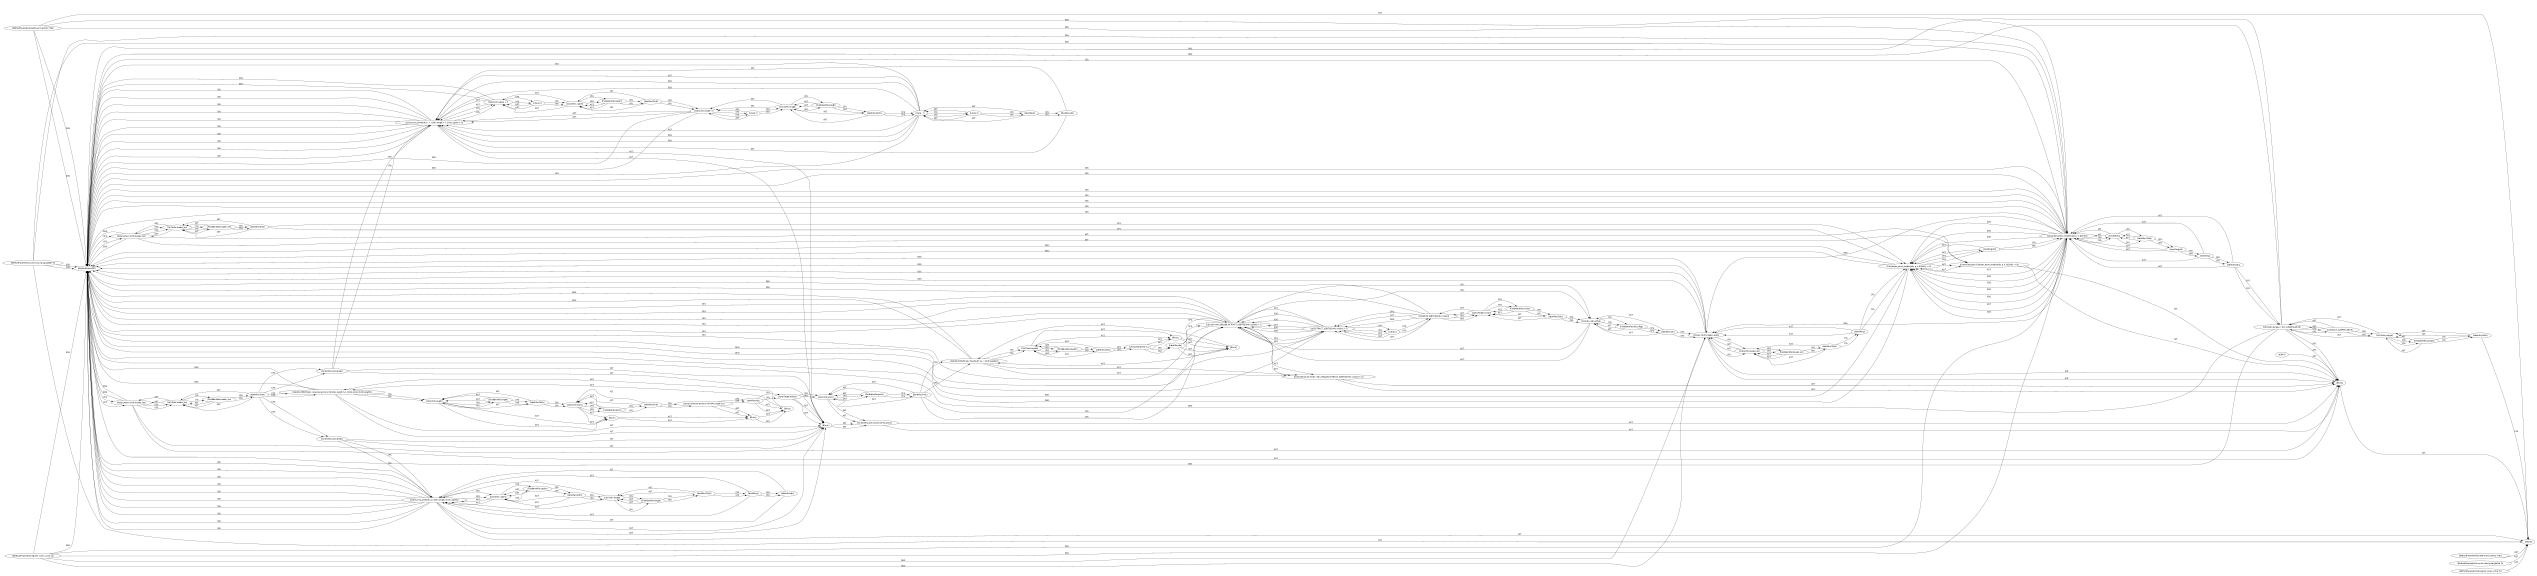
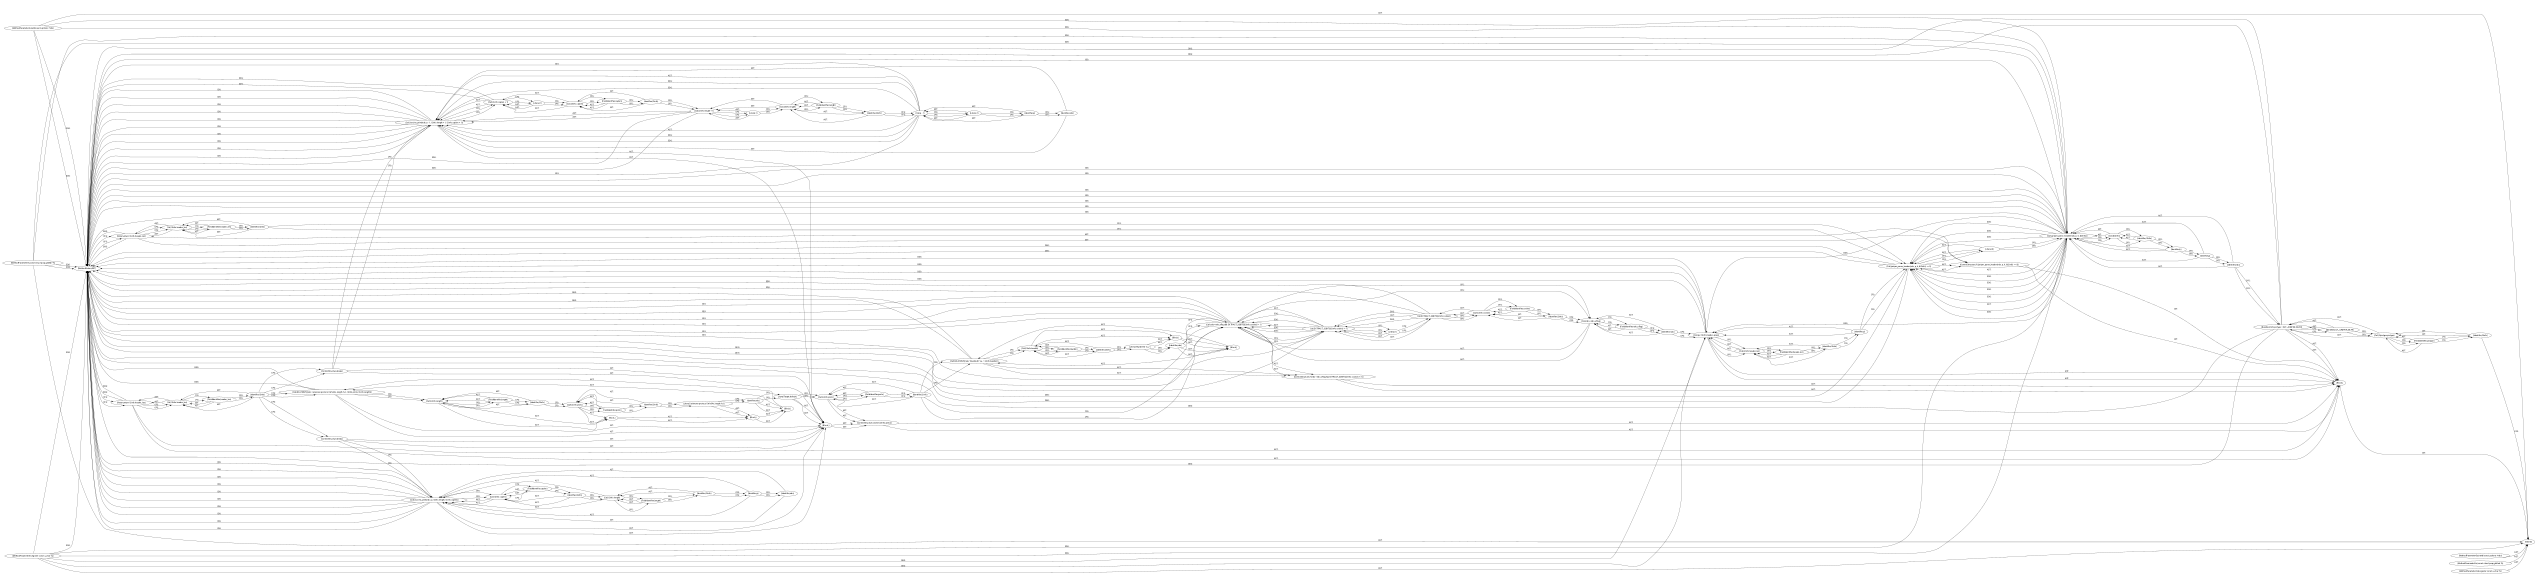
(1989, 249) -> (1989, 249)
(2176, 249) -> (2176, 249)
(1482, 313) -> (1482, 313)
(1434, 316) -> (1434, 316)
(2282, 327) -> (2282, 327)
(2340, 330) -> (2340, 330)
(2384, 335) -> (2384, 335)
(2282, 355) -> none
(1473, 535) -> (1279, 569)
